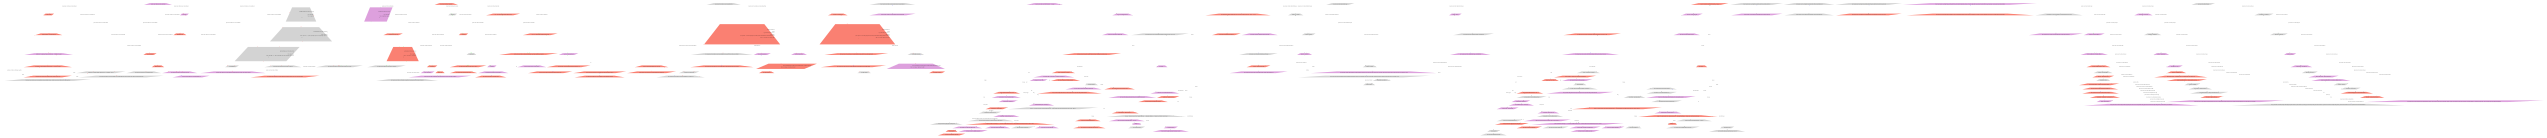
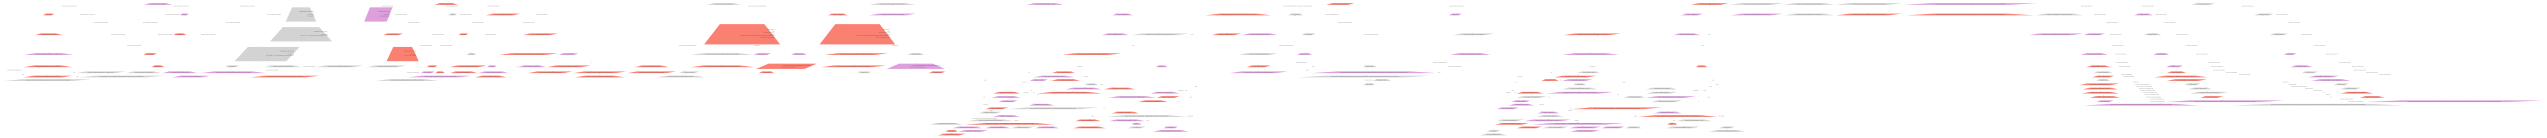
(1340, 4) -> (1340, 4)
